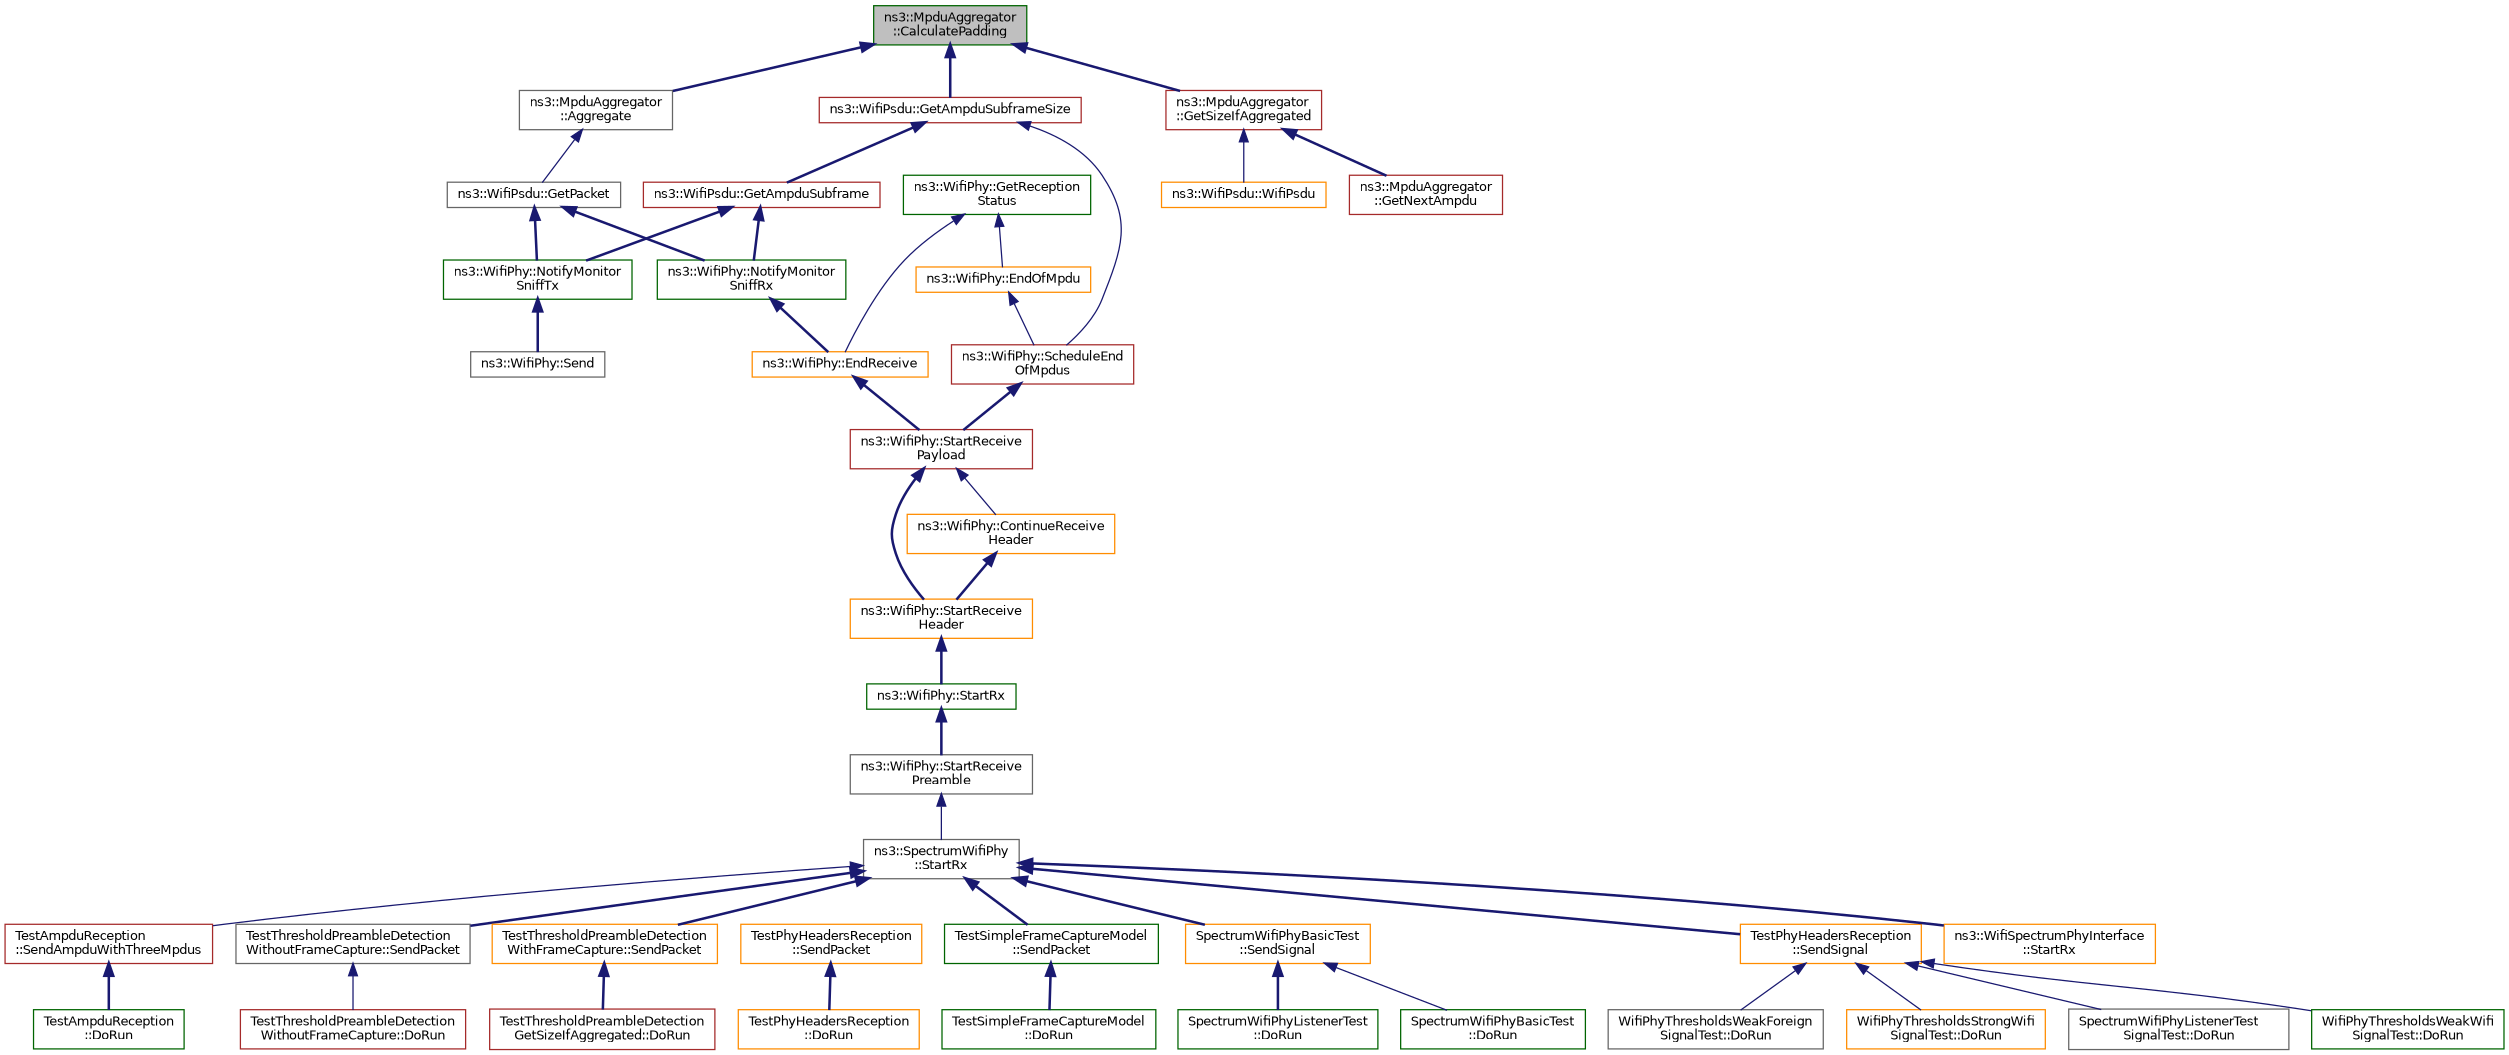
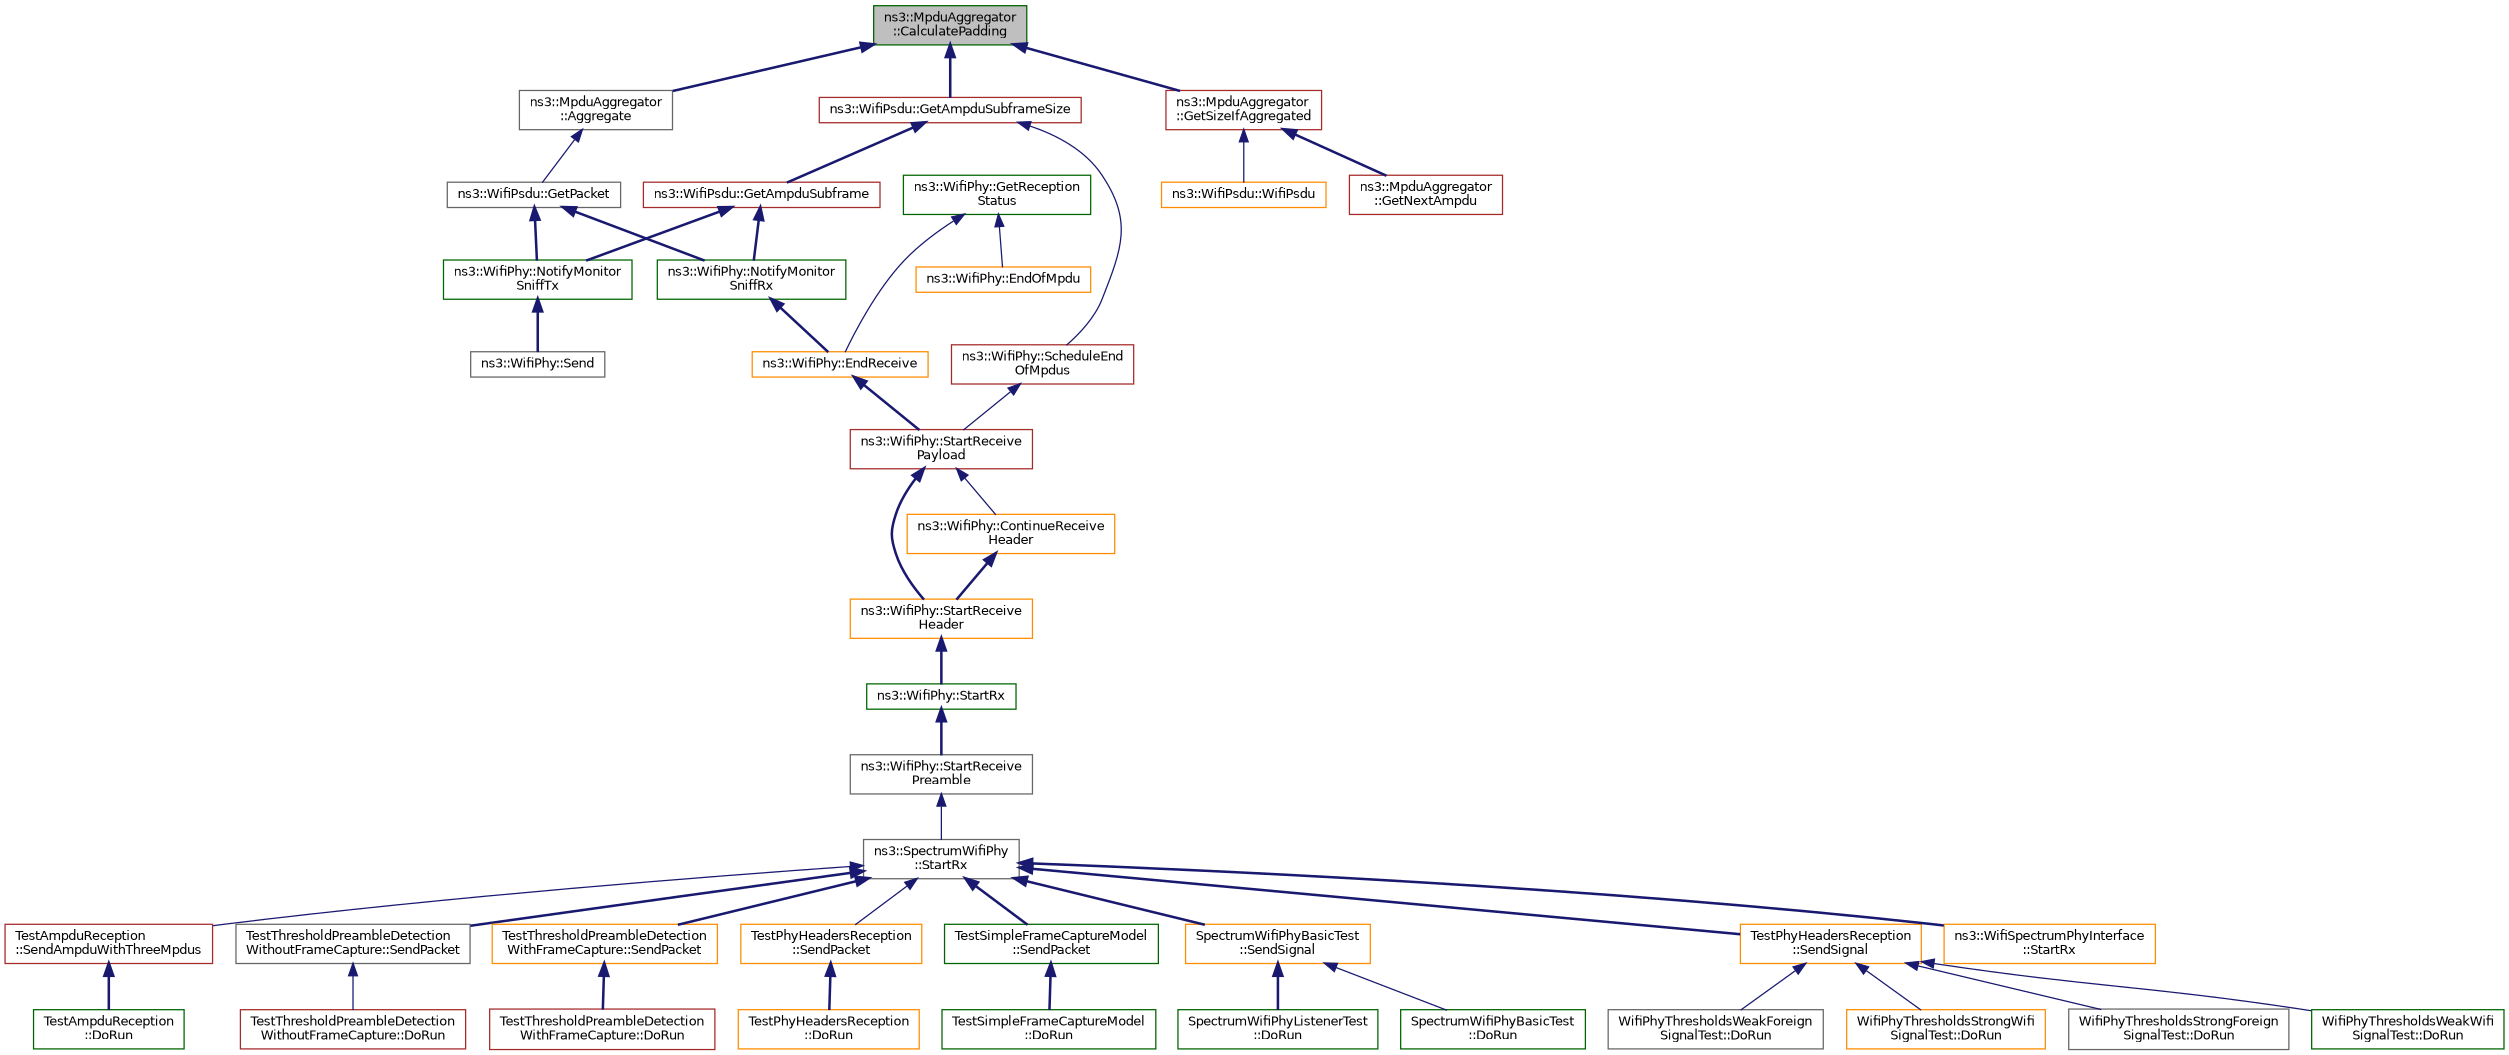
(1024, 325) -> none
(987, 411) -> (987, 411)
none -> (881, 905)
(602, 1029) -> (602, 1029)
(2179, 1029) -> (2179, 1029)
